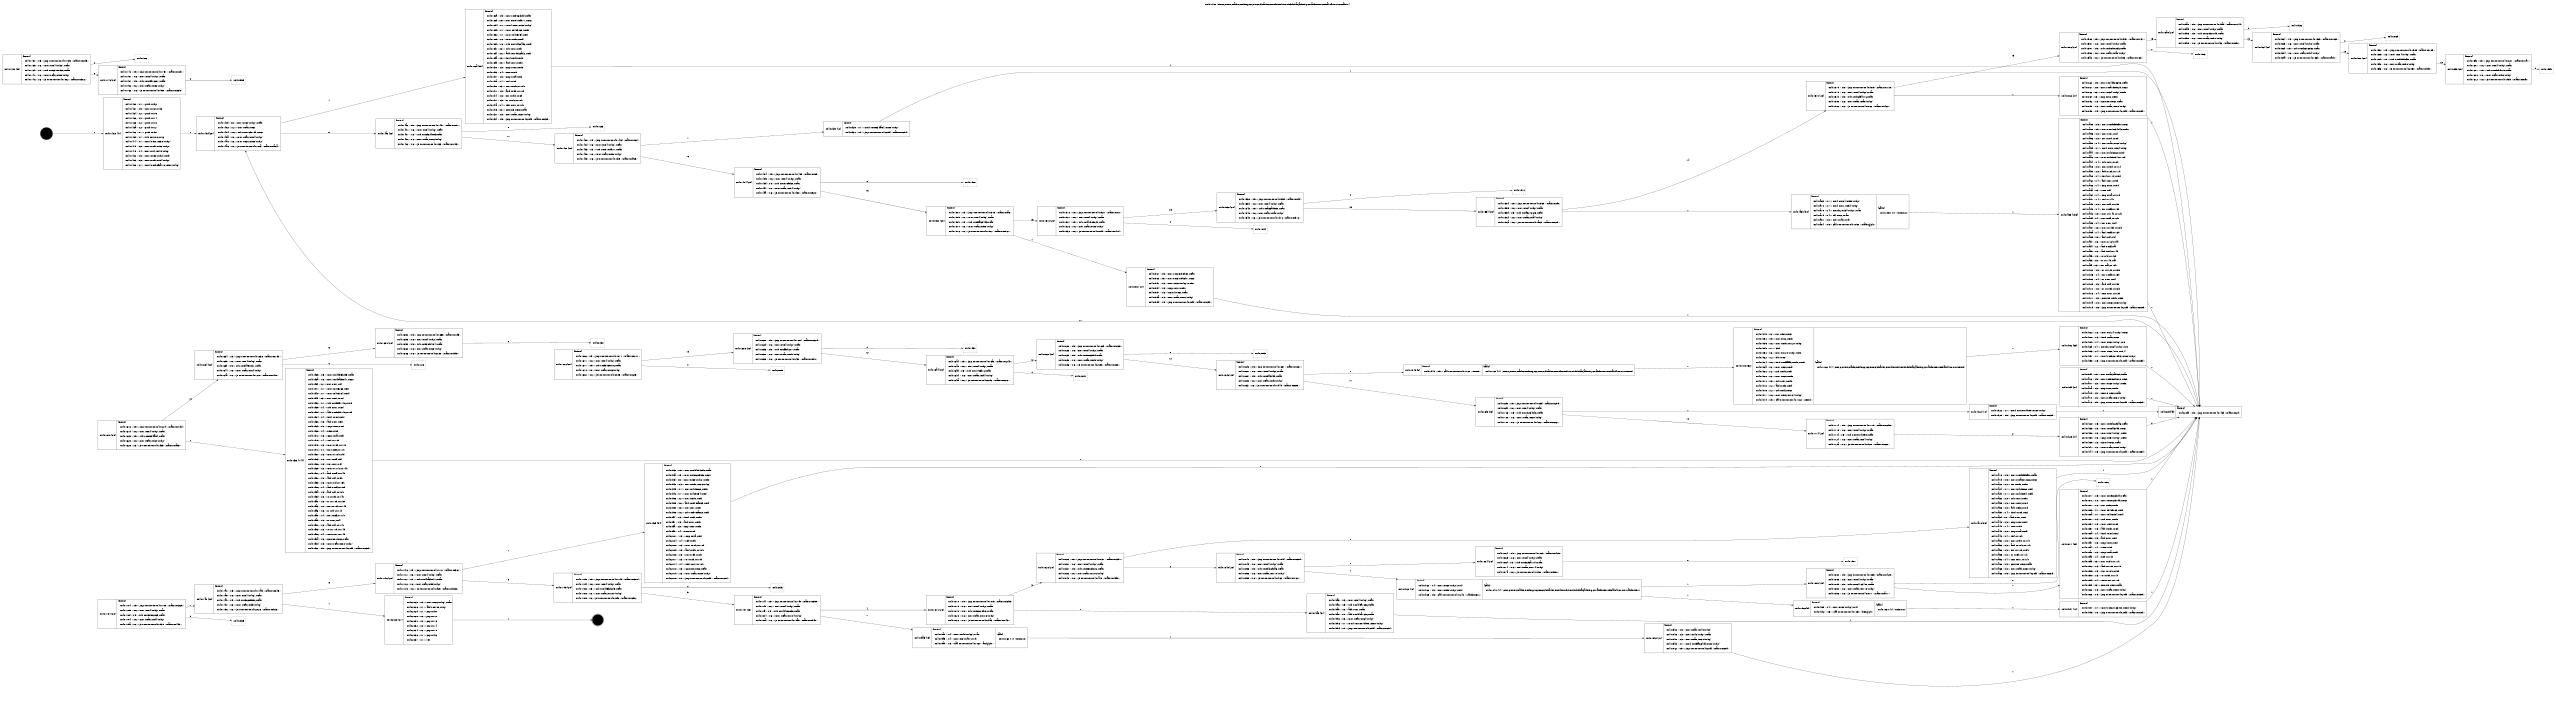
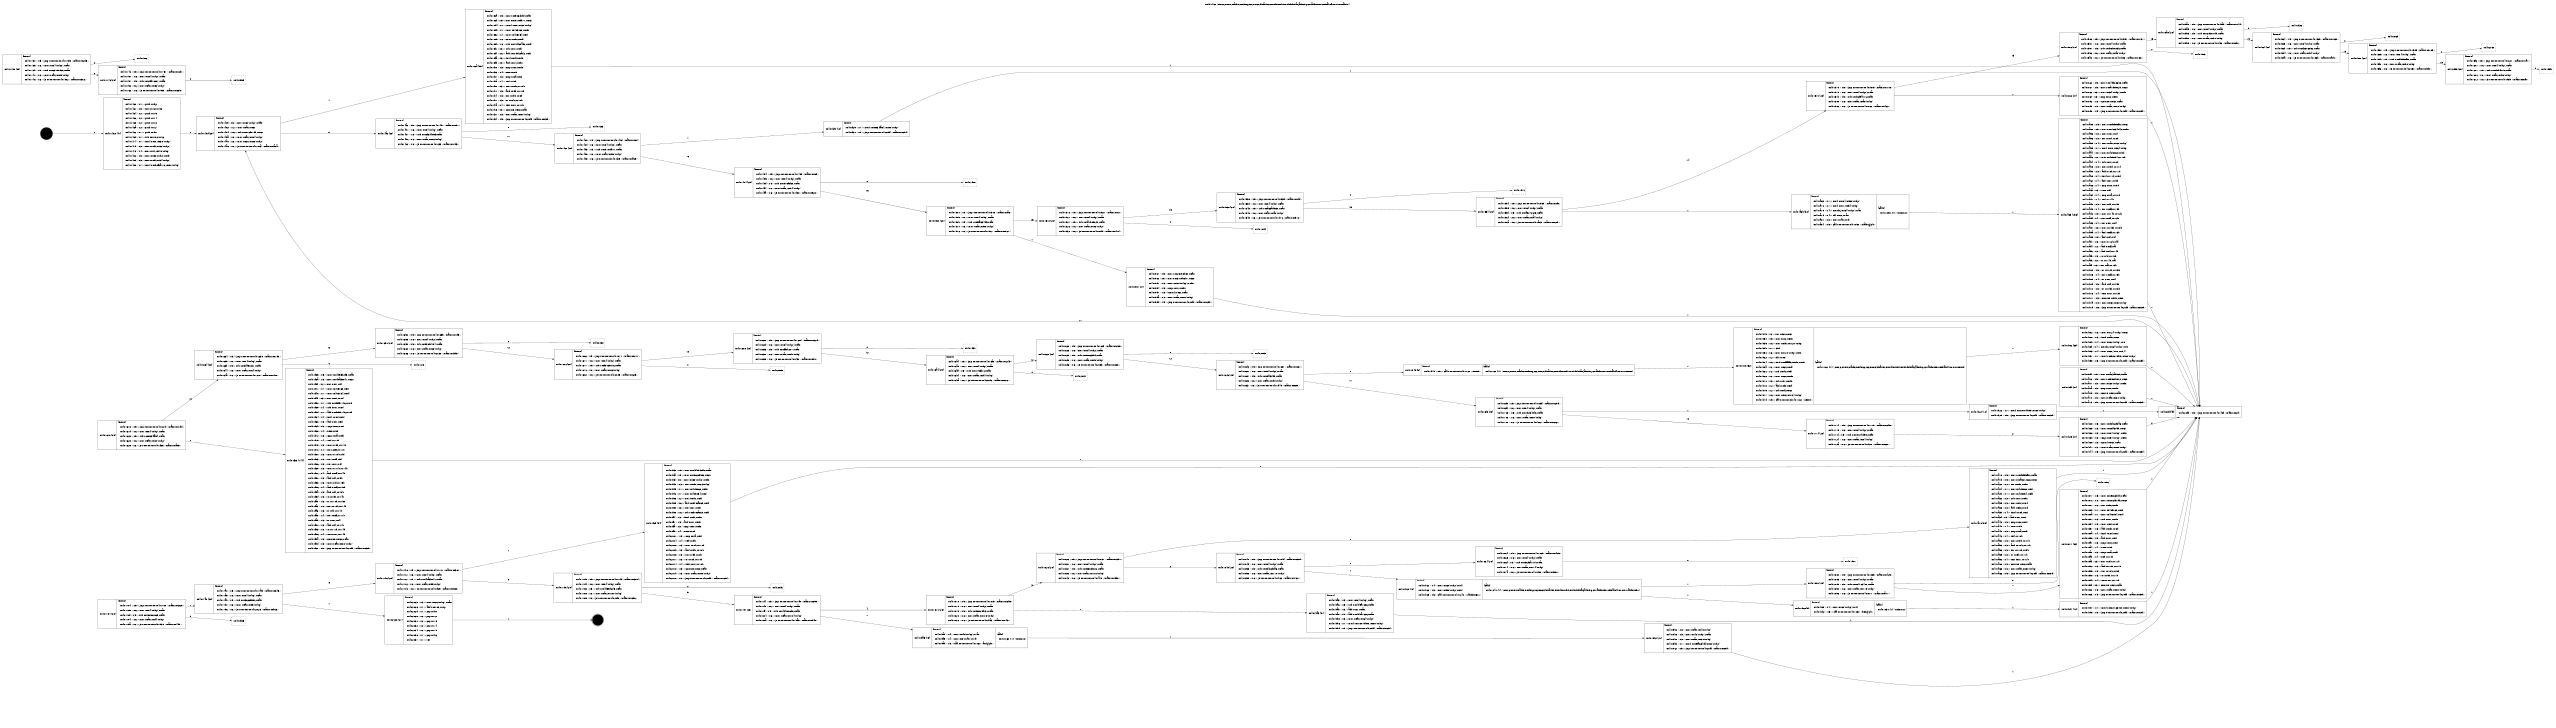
none -> (2489, 48)
none -> (508, 354)
